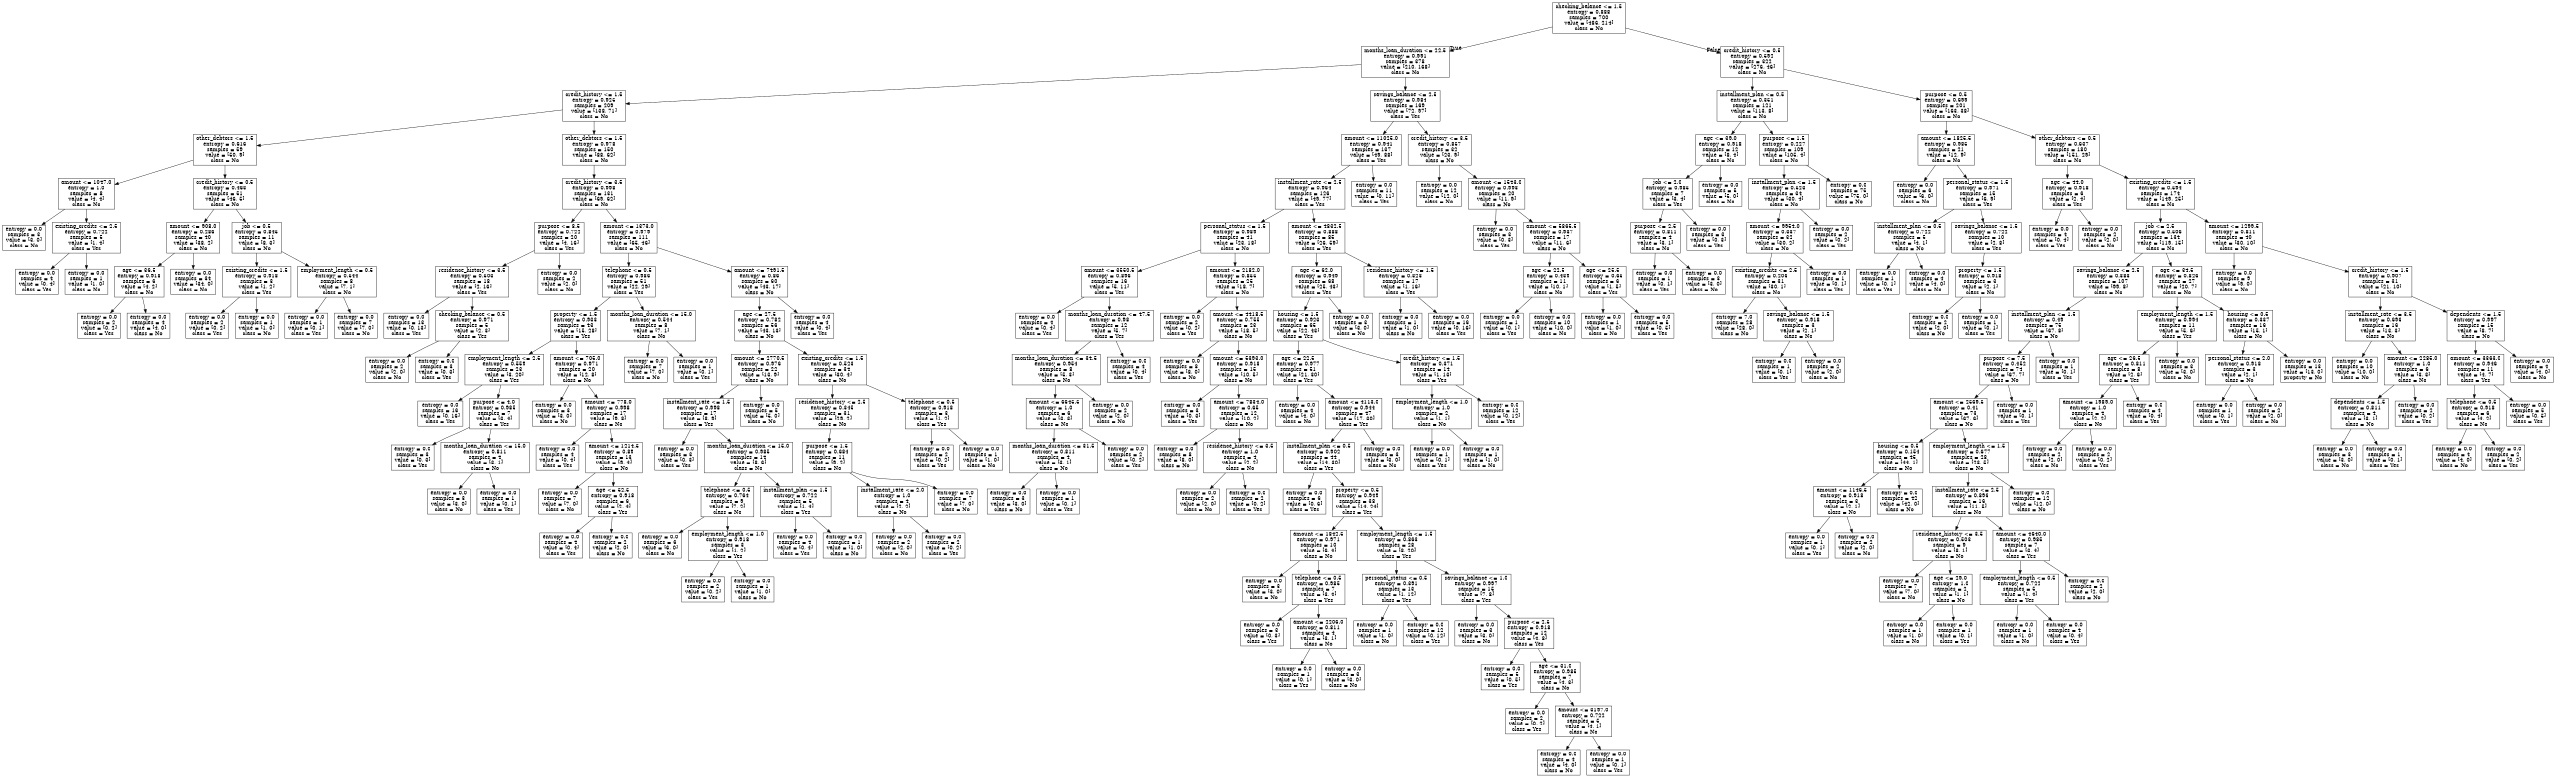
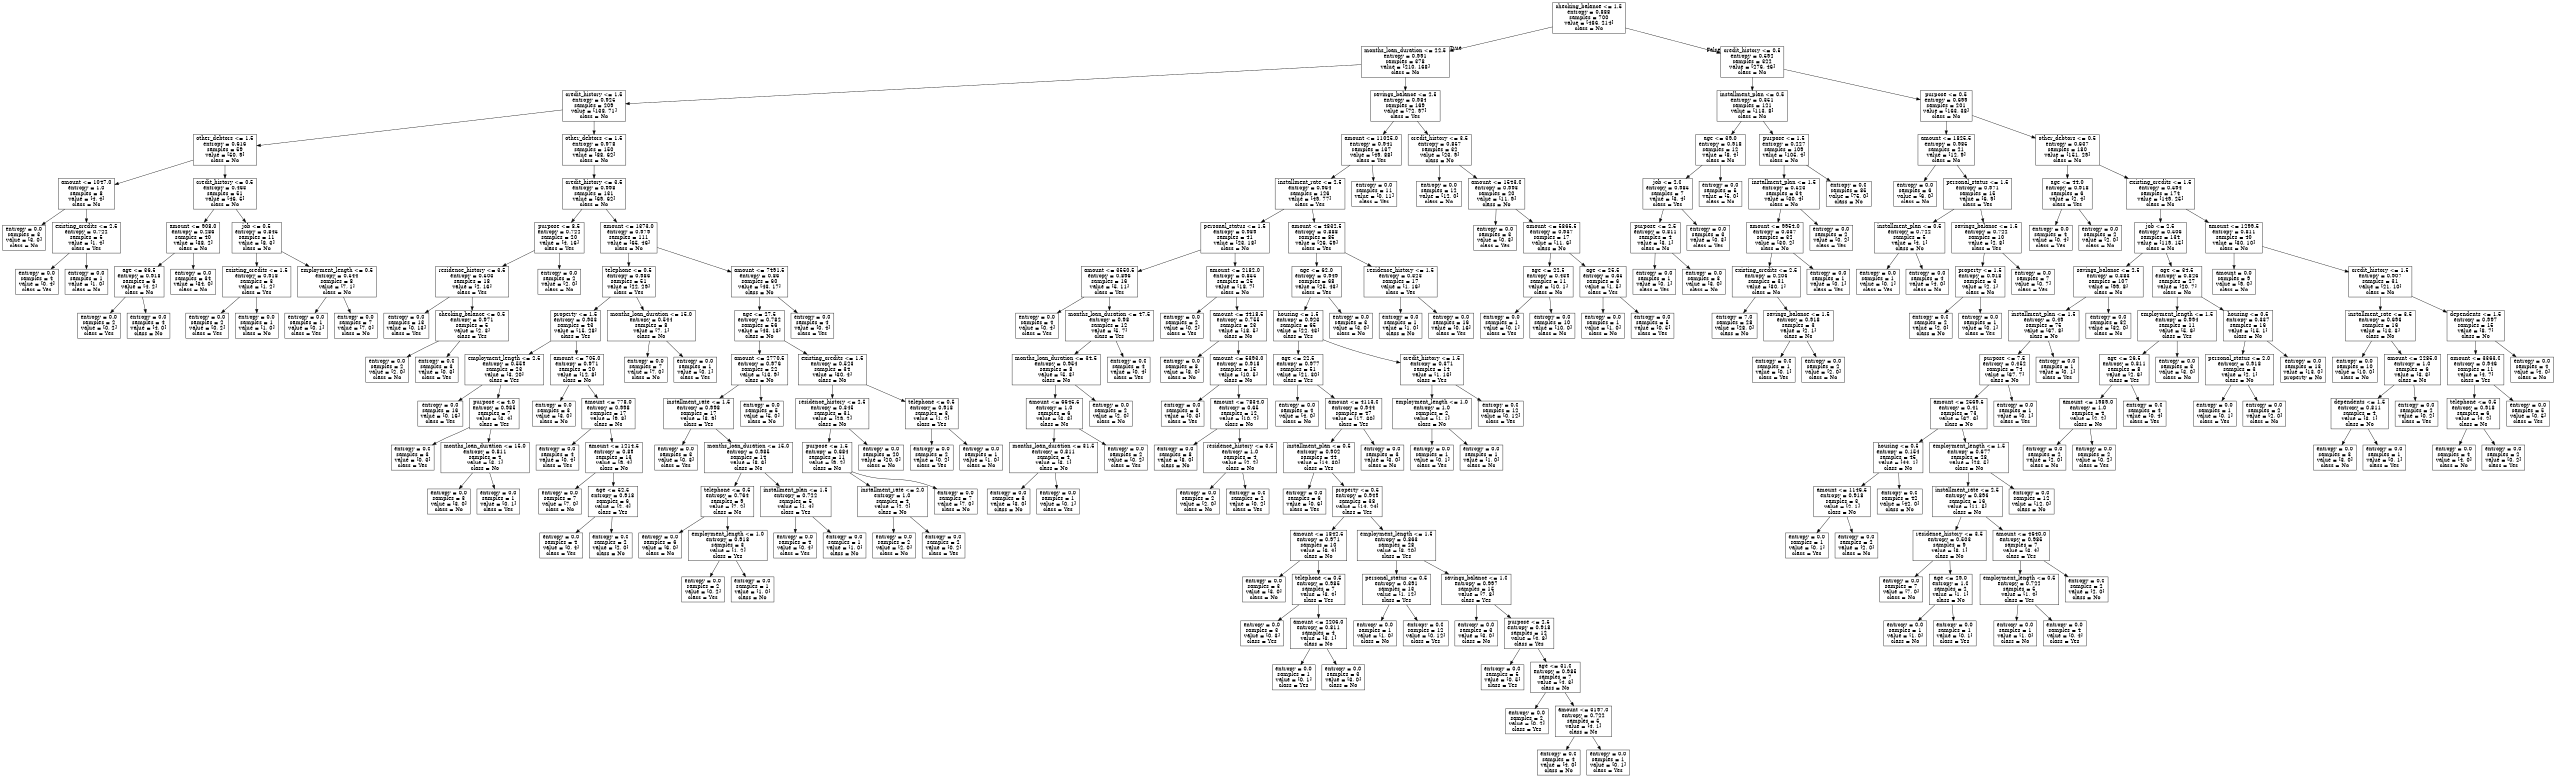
(1849, 194) -> (1849, 194)
none -> (2033, 282)
(2234, 282) -> (2234, 282)
none -> (2108, 326)
none -> (881, 458)
